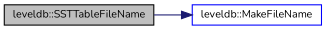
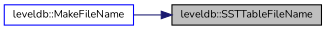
(168, 15) -> (148, 15)
